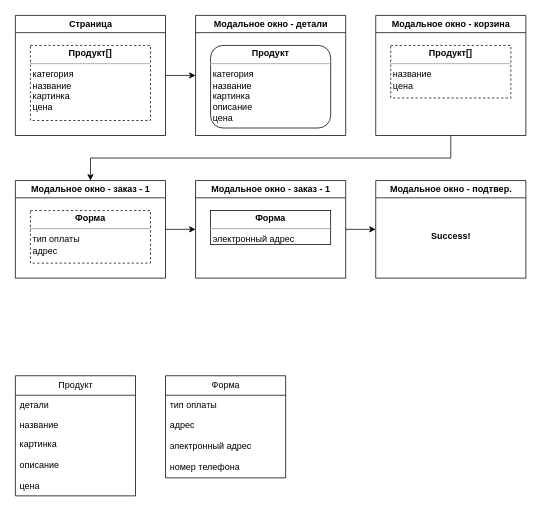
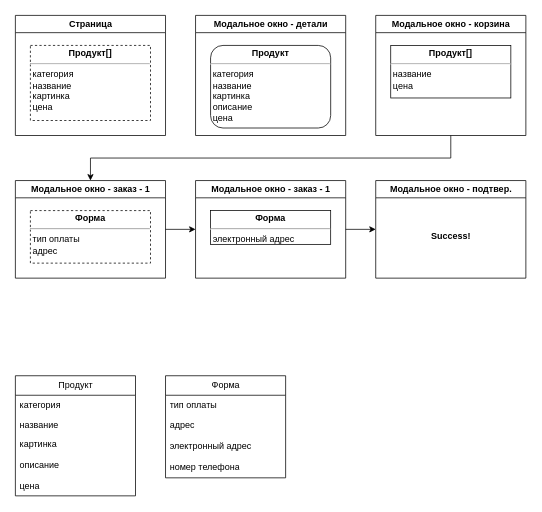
(450, 72) -> (450, 72)
(178, 75) -> none
(35, 406) -> (43, 406)
